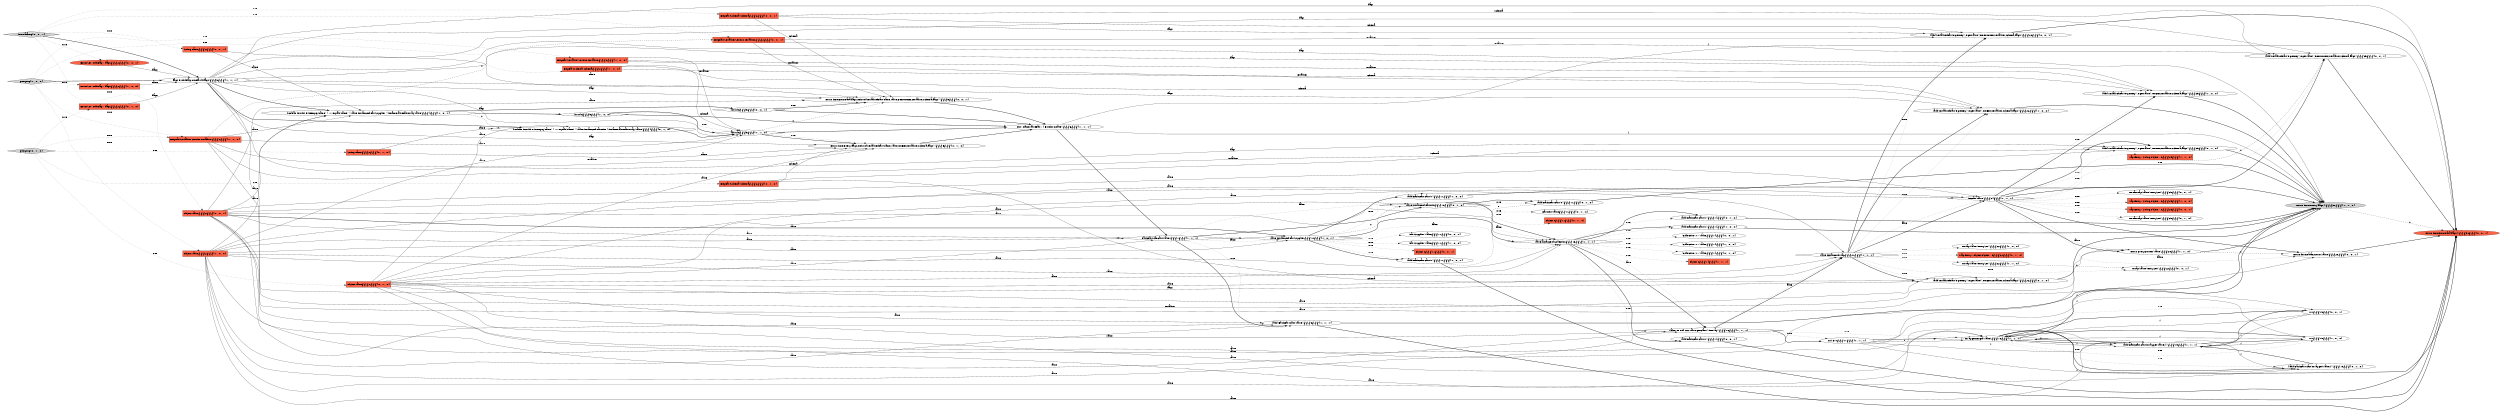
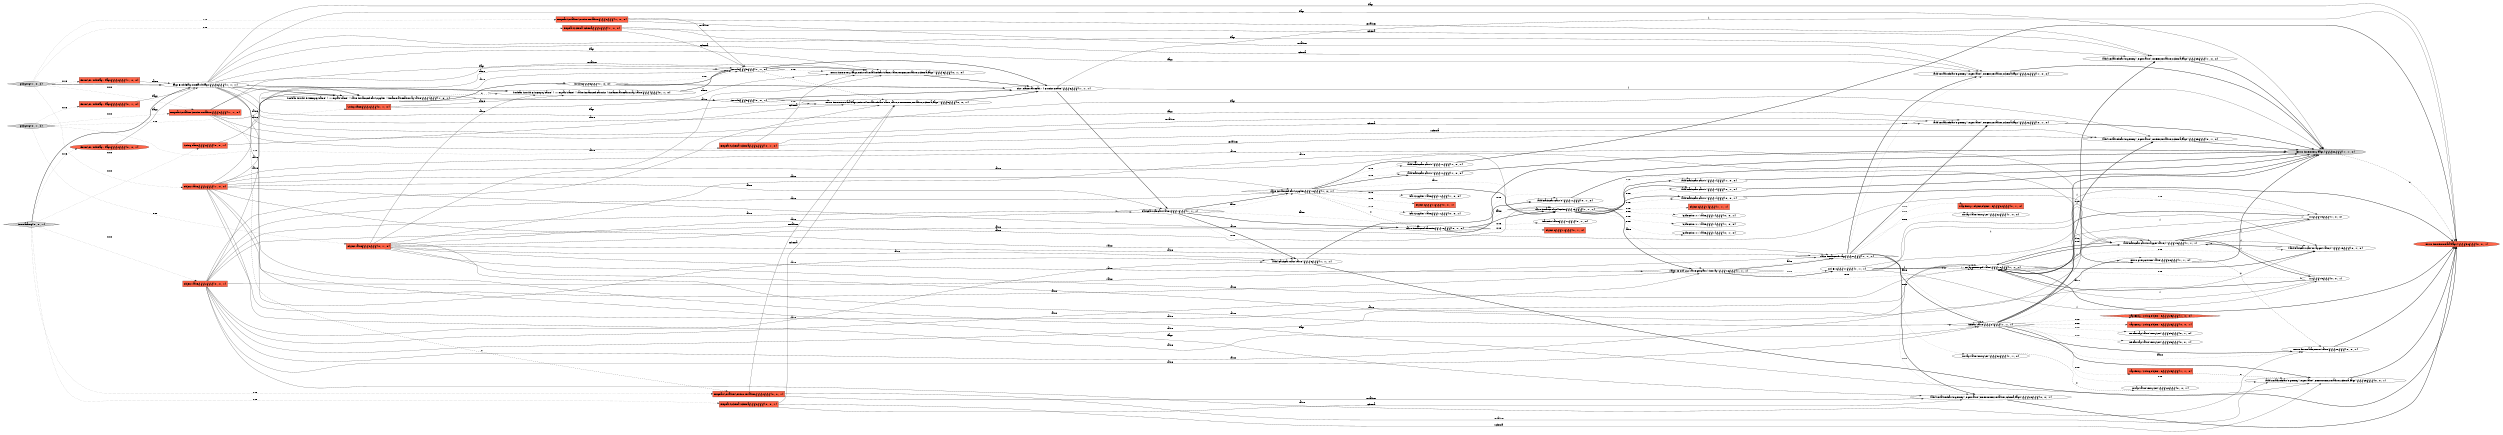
(2160, 201) -> (2160, 316)
(756, 228) -> (727, 200)
(1493, 243) -> none
(1989, 273) -> none
(978, 279) -> none
none -> (1092, 334)
